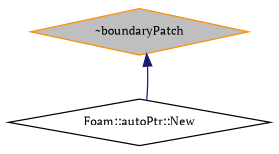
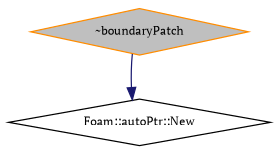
(148, 83) -> (131, 71)
